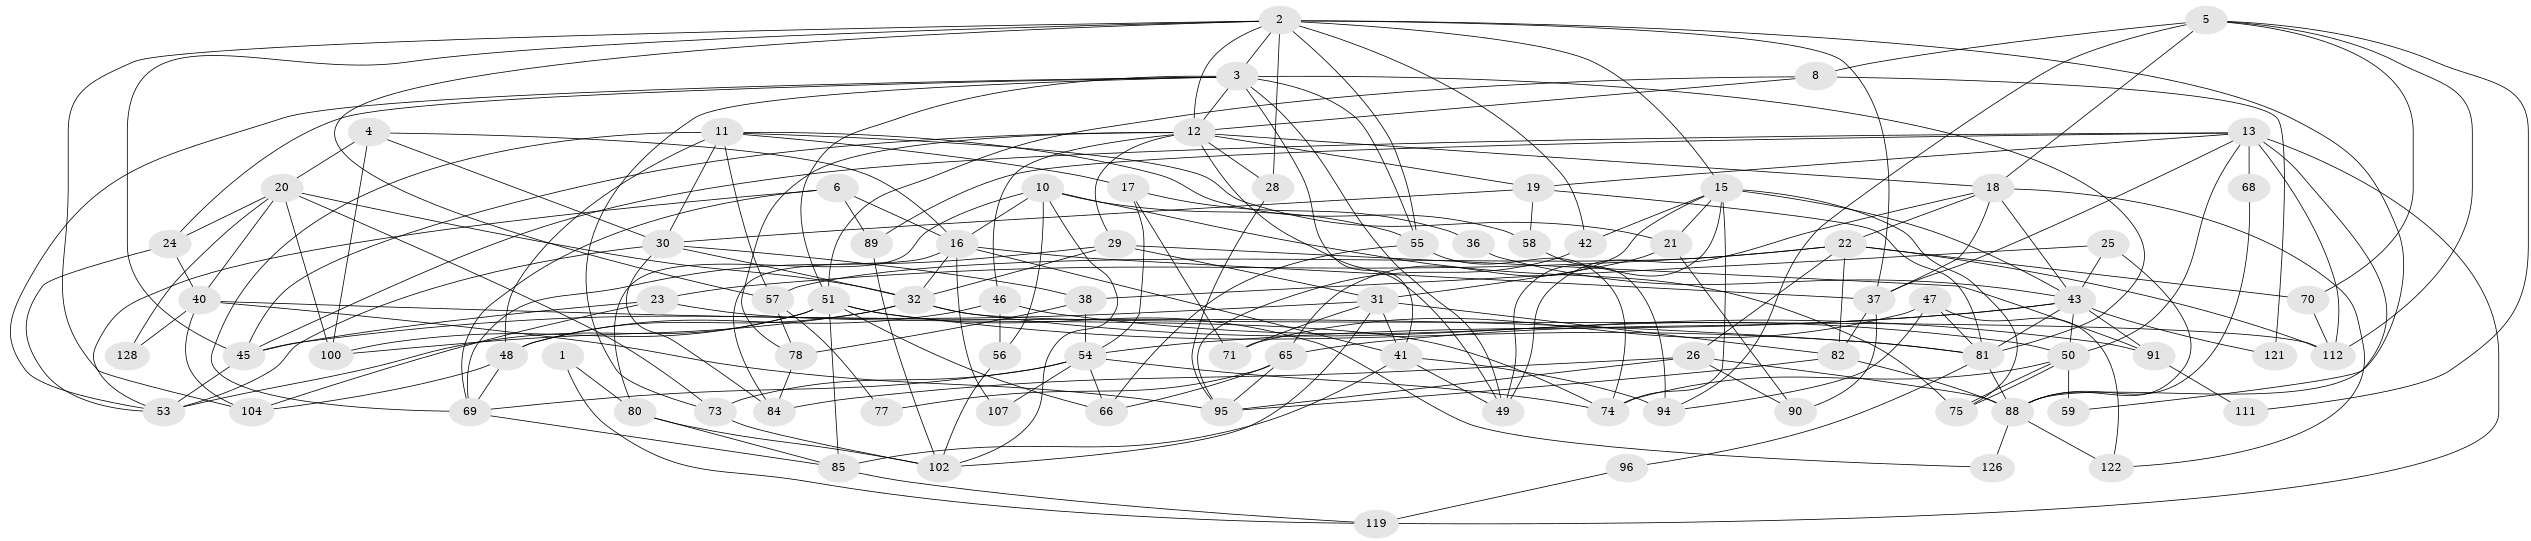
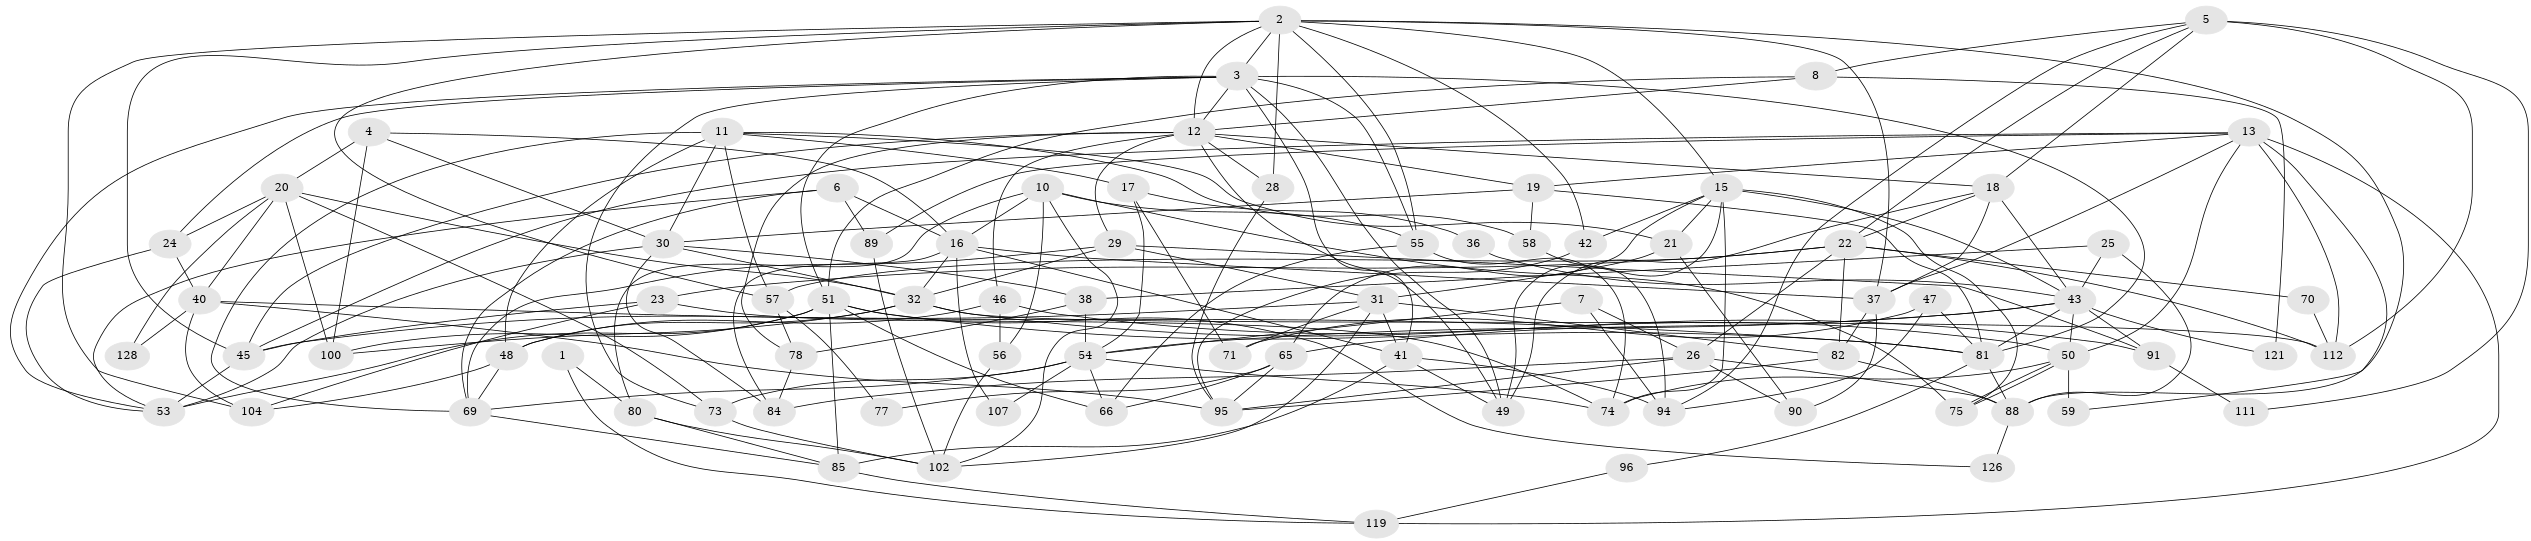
(2410, 114) -> (2018, 121)
(2249, 188) -> none
none -> (1582, 300)
(2111, 468) -> none
